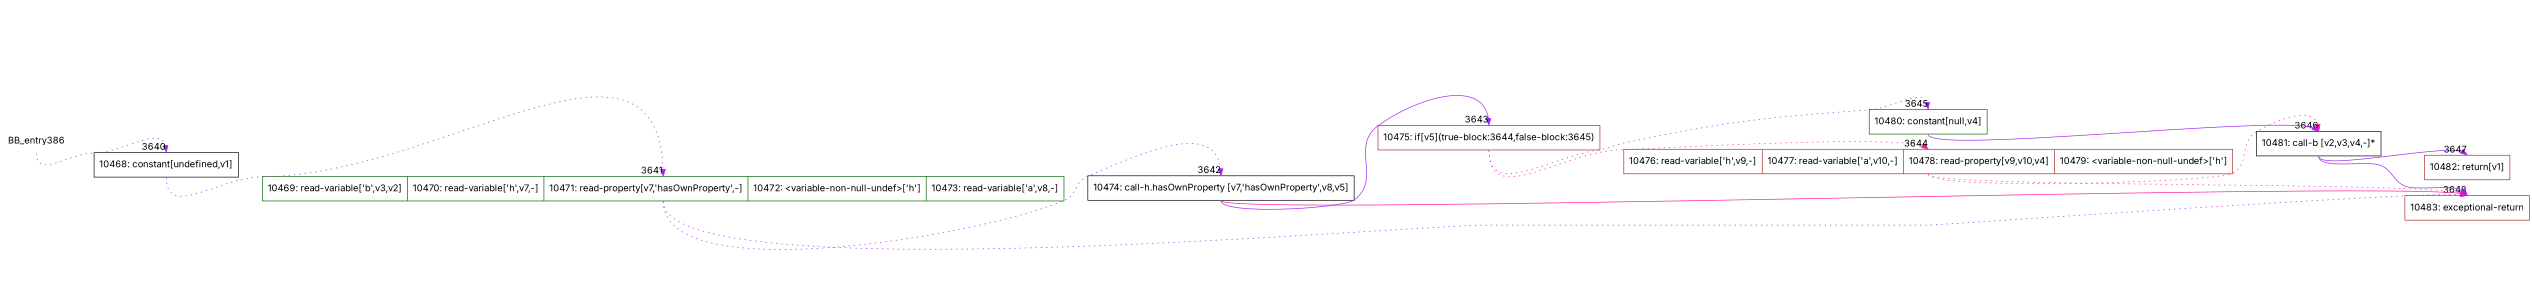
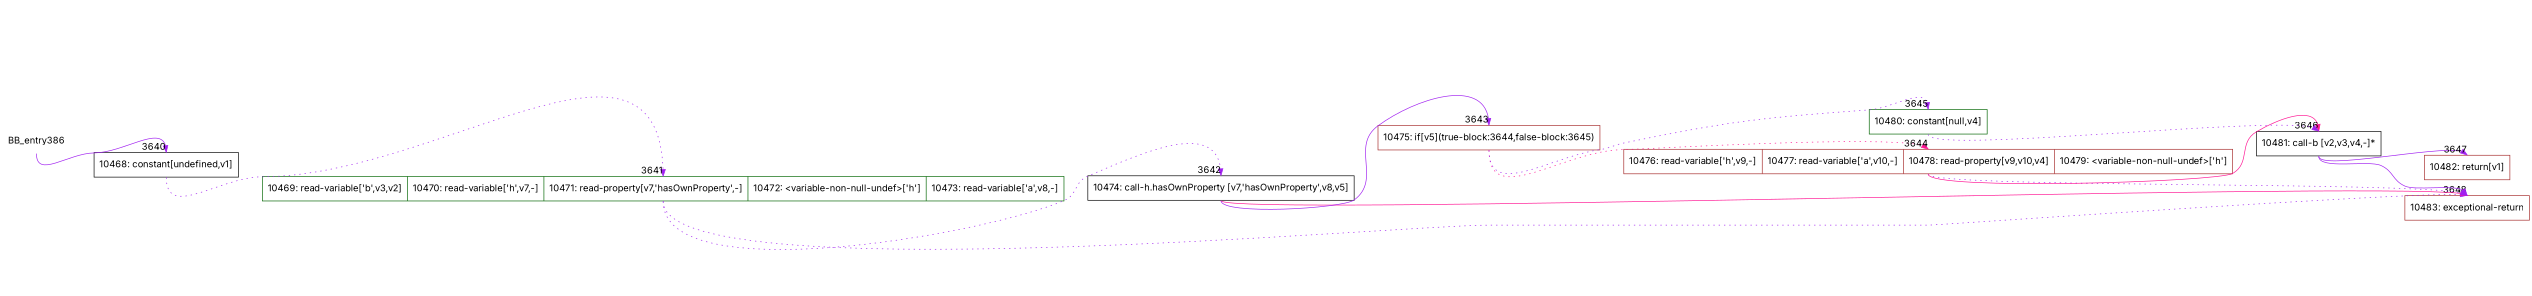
(2120, 133) -> (2120, 133)
(99, 152) -> (99, 152)
(2171, 180) -> (2171, 180)
(2194, 185) -> (2194, 185)
